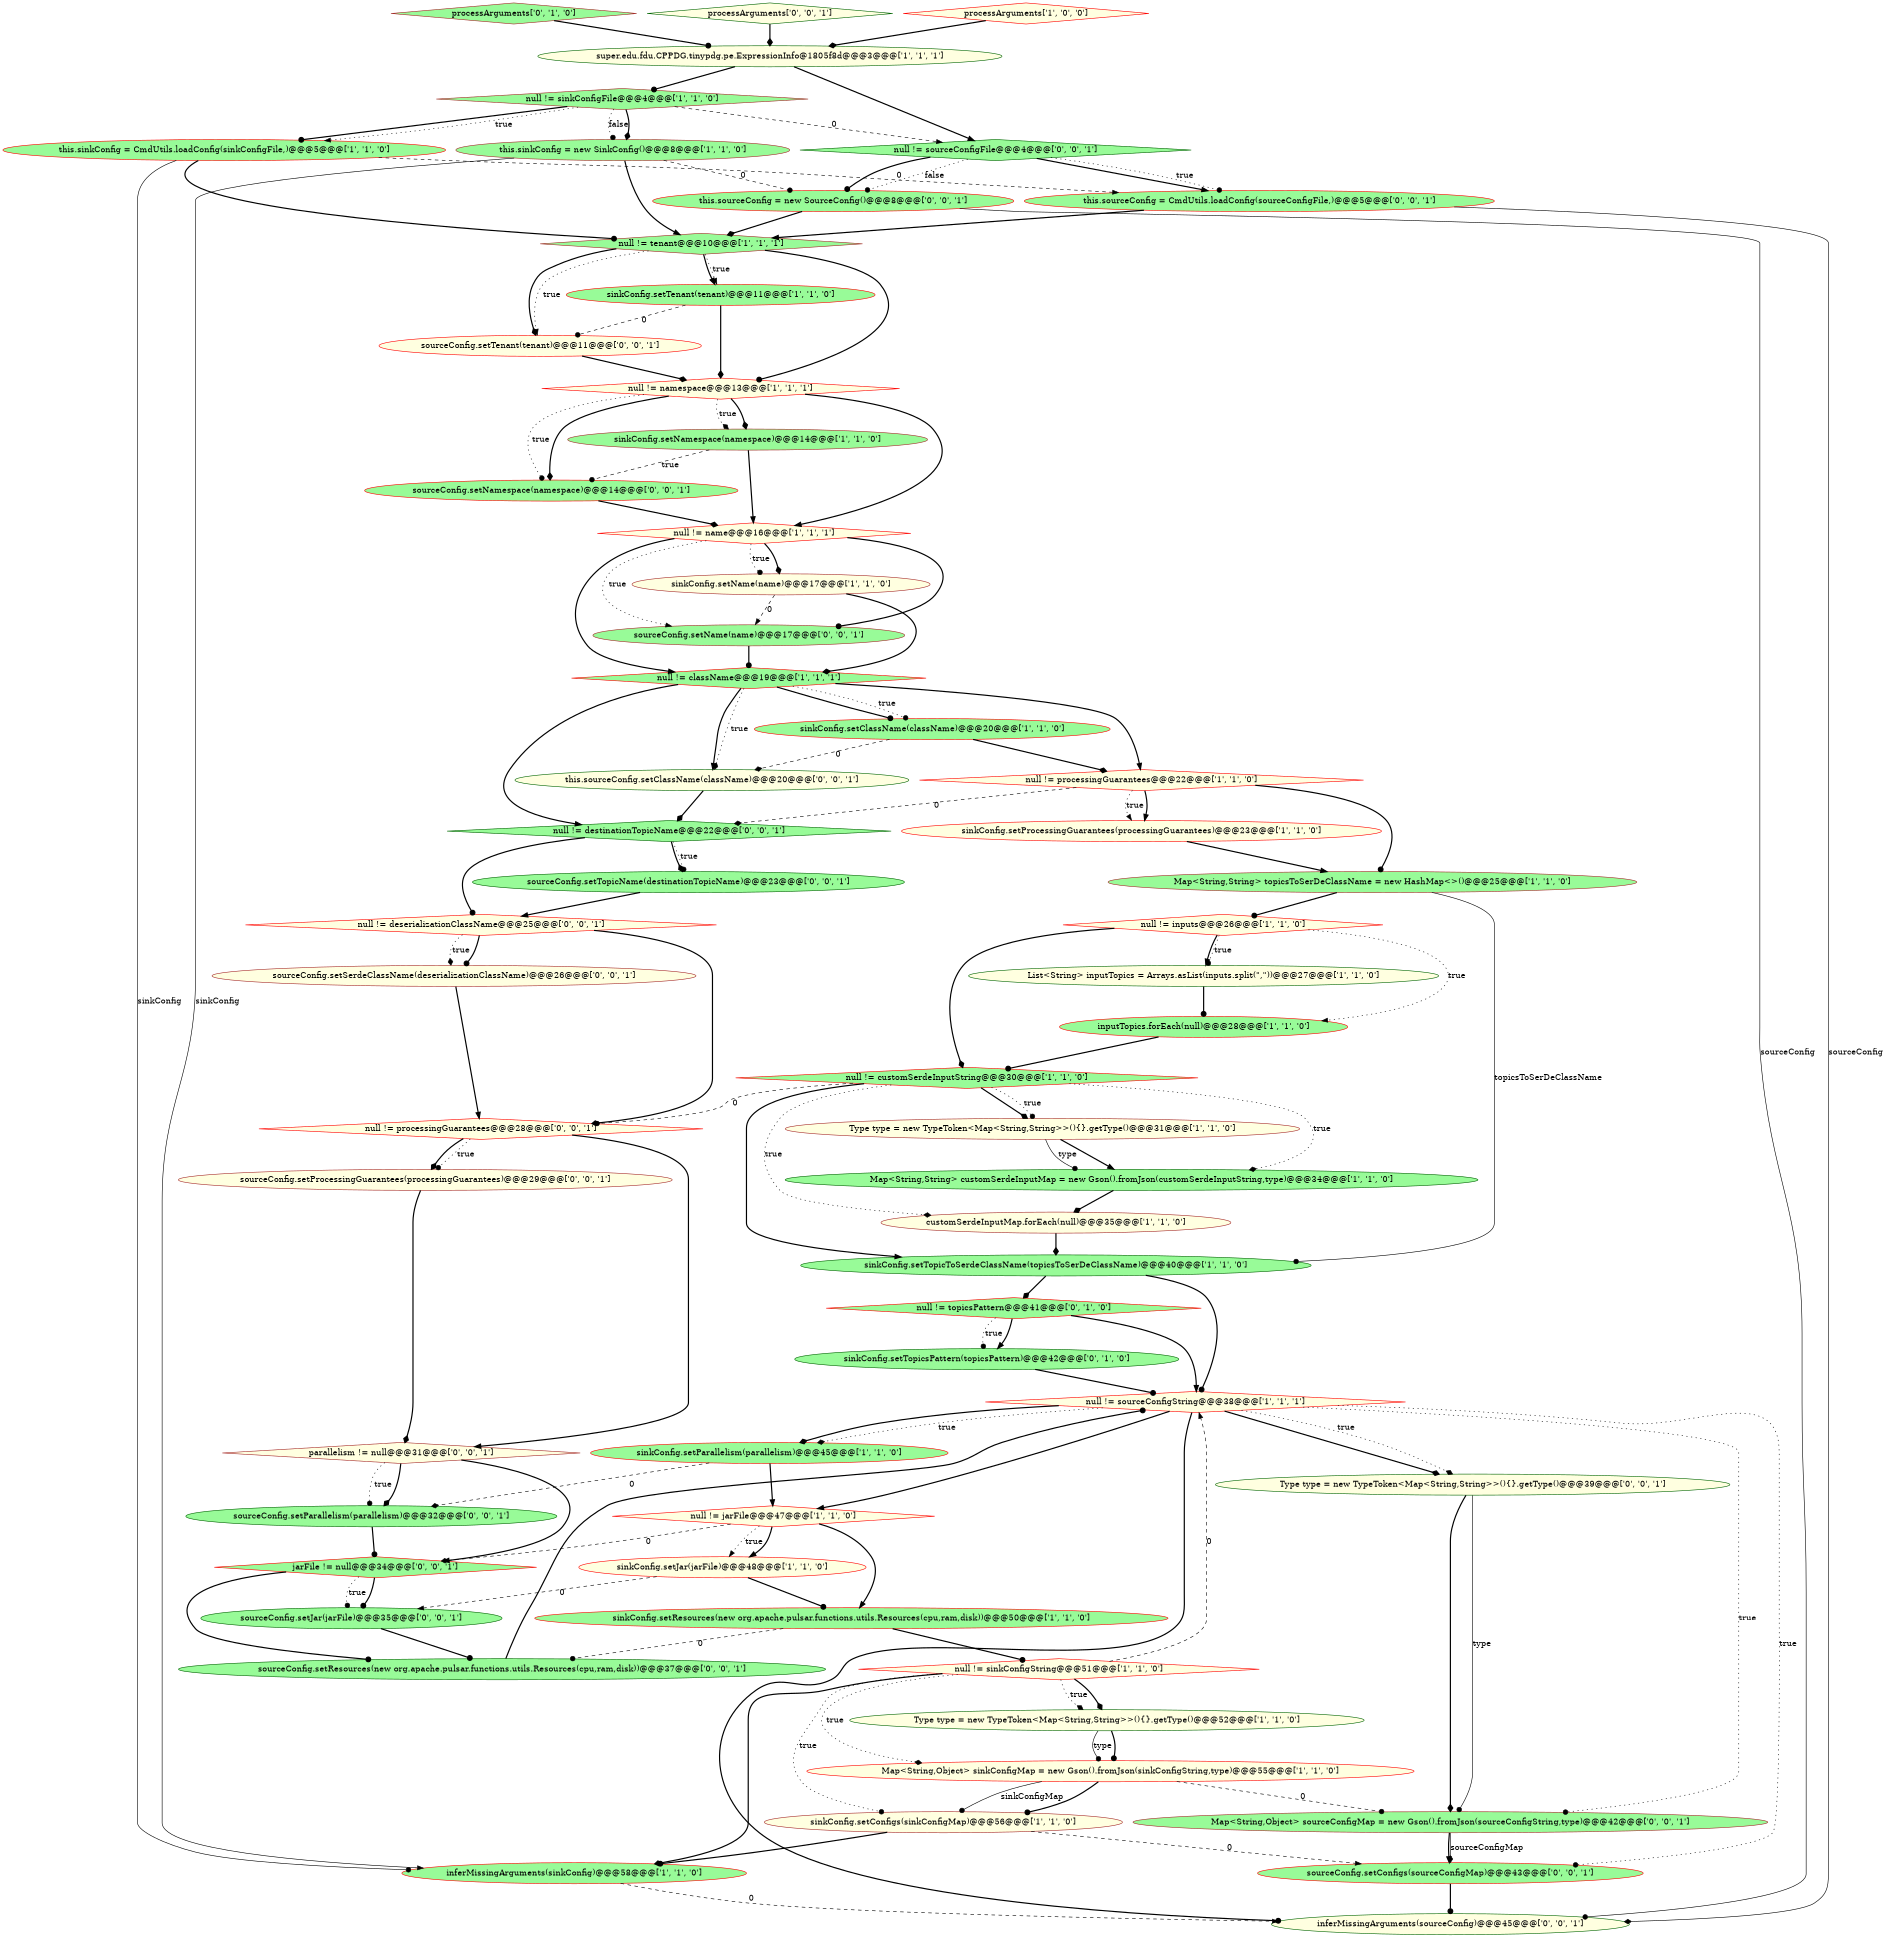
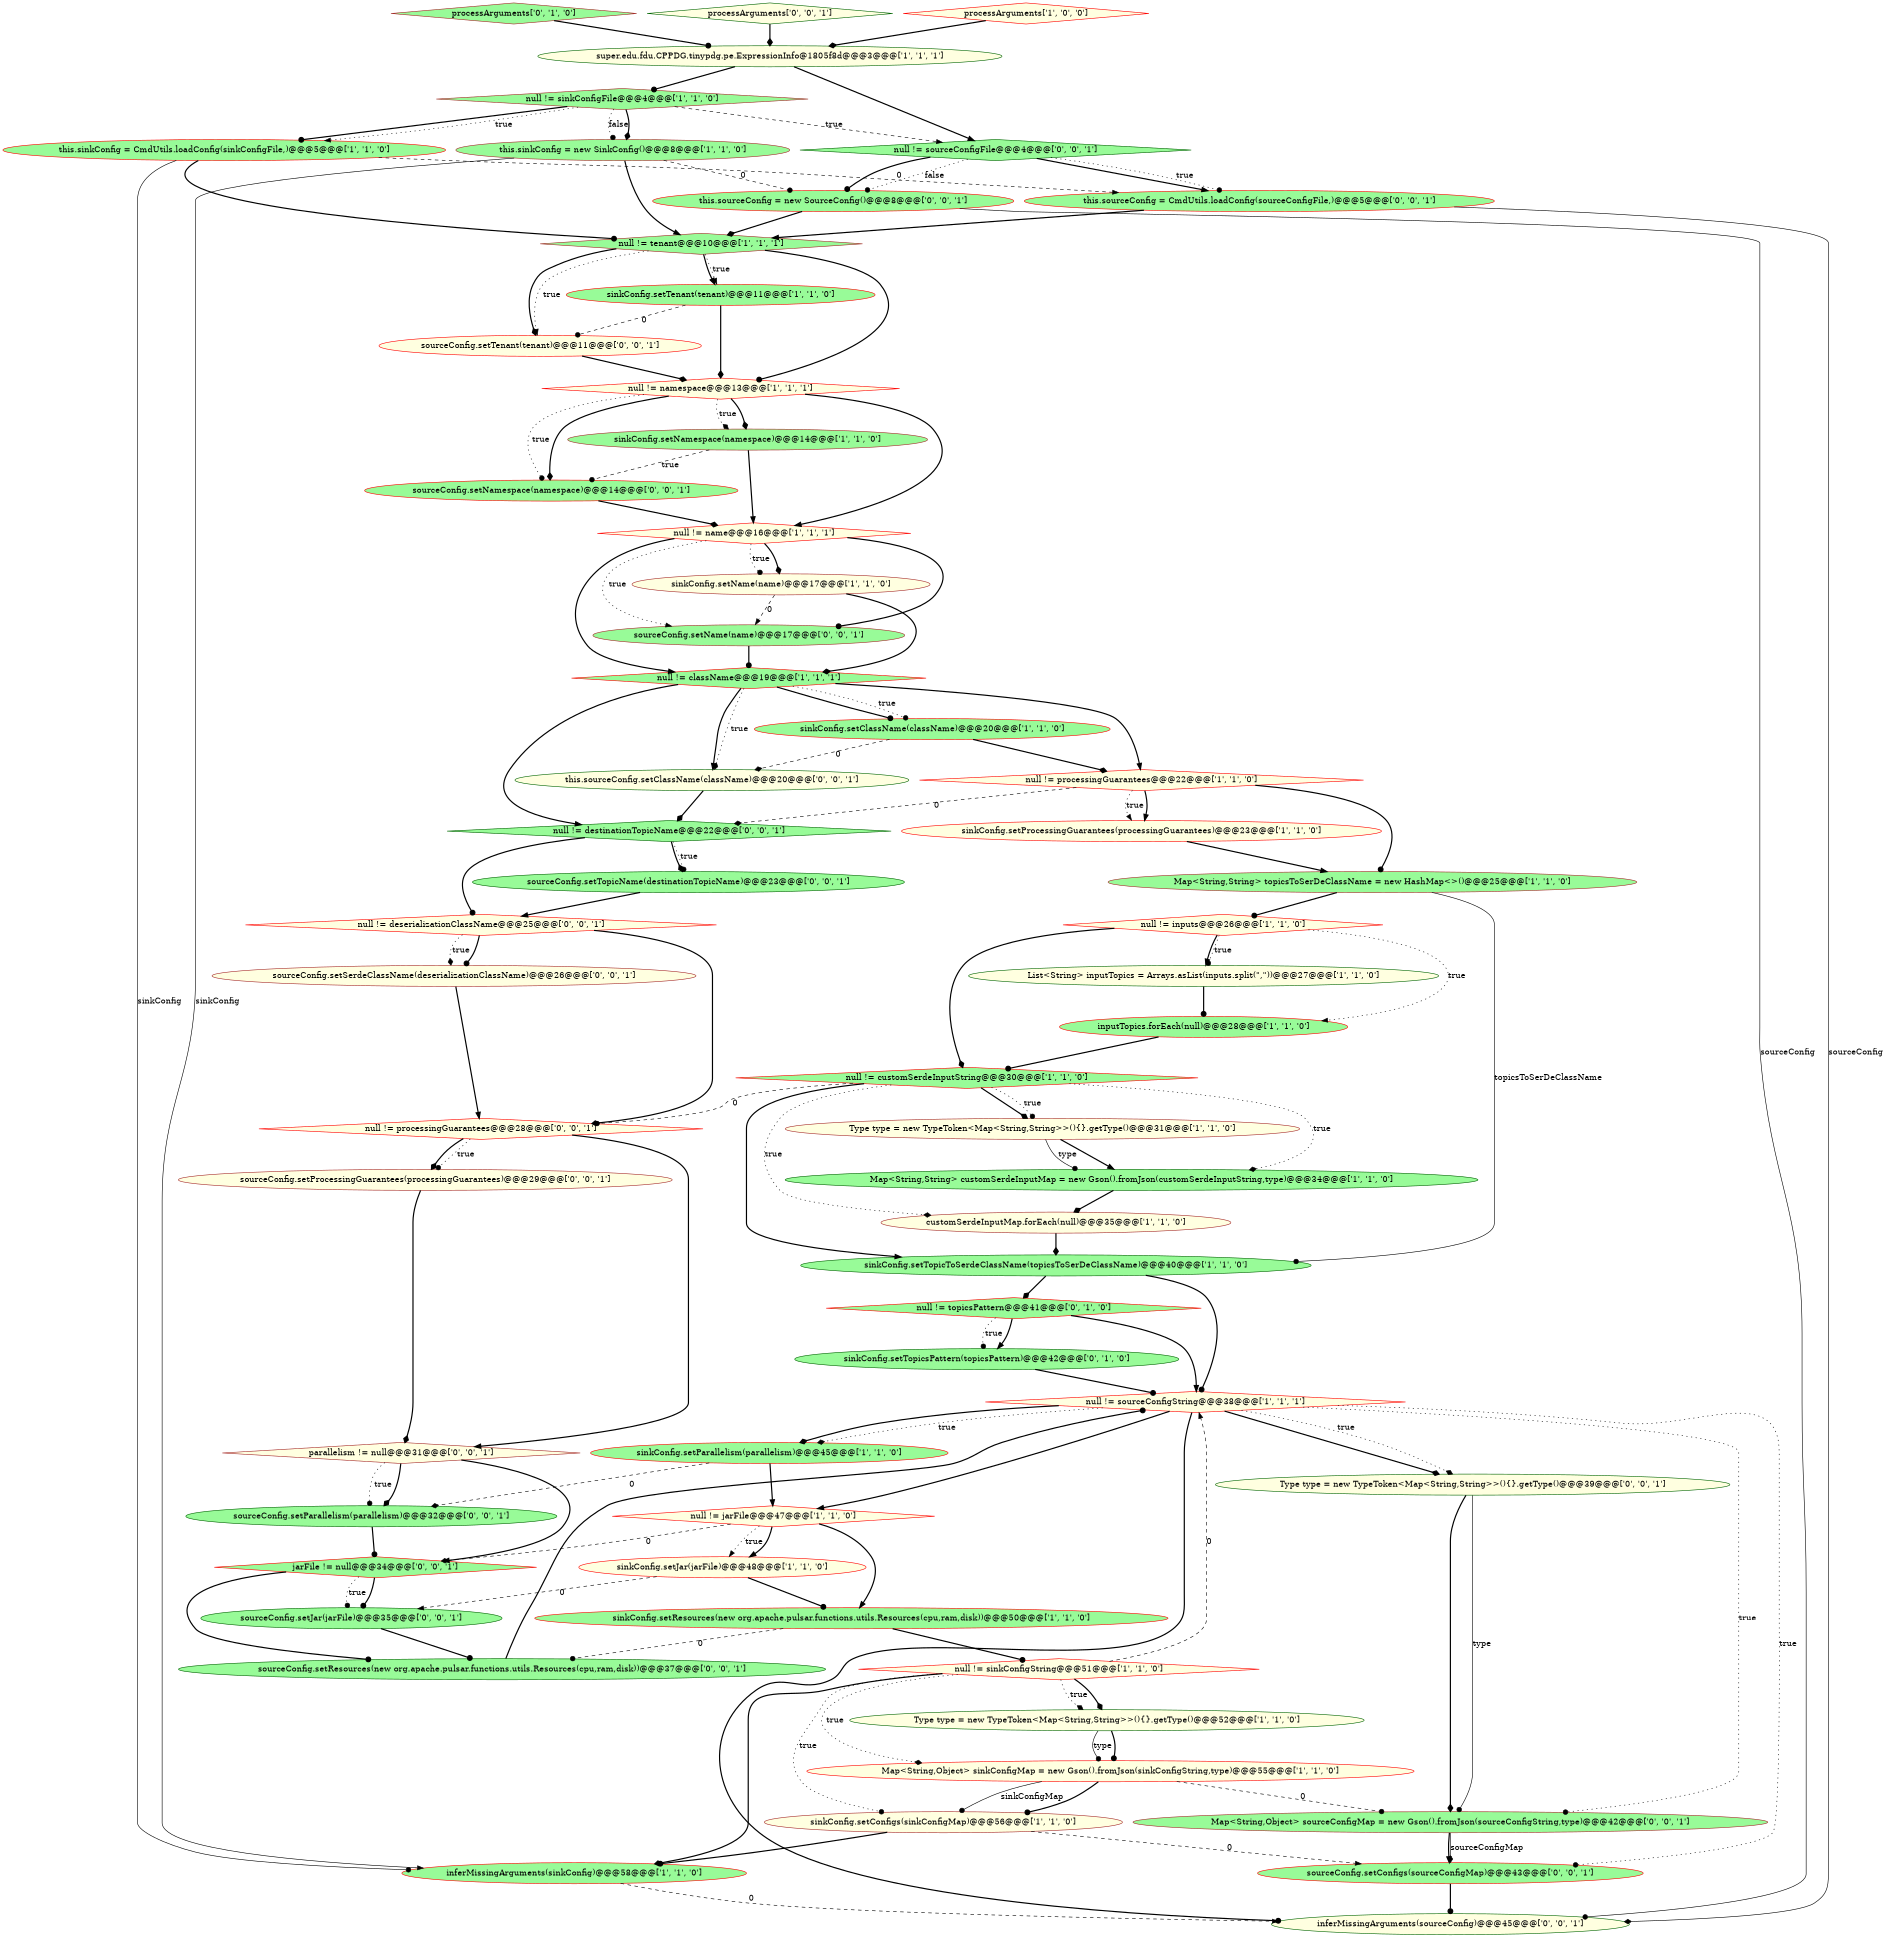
(834, 125) -> (834, 125)
